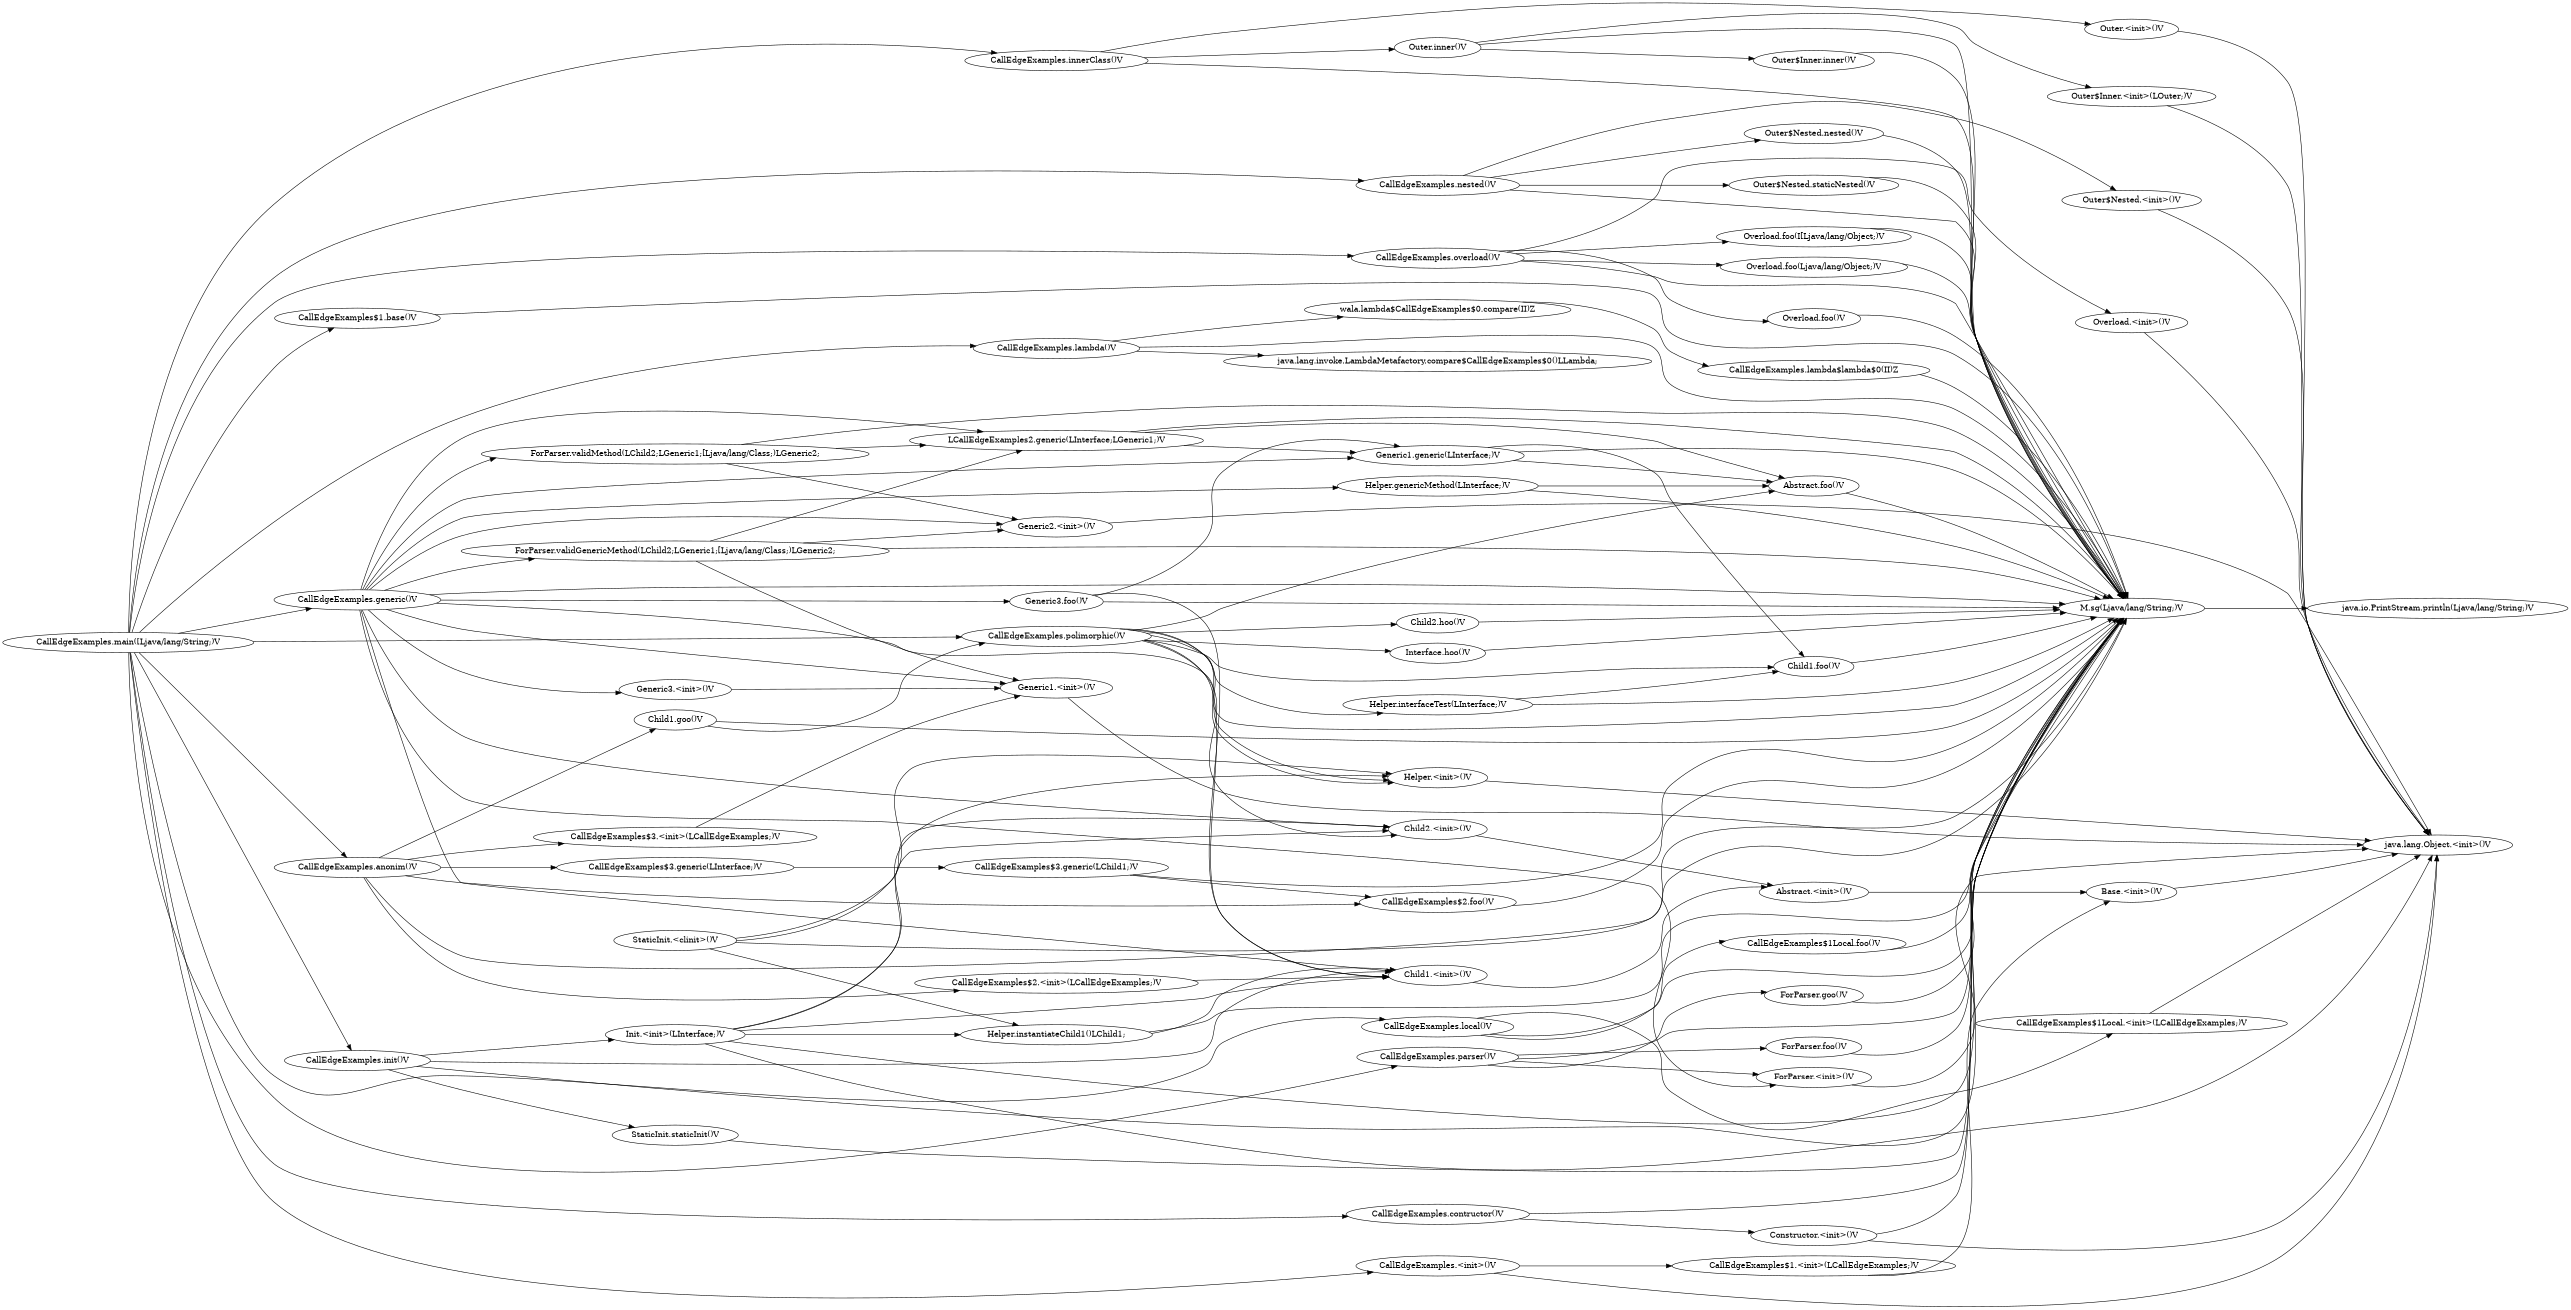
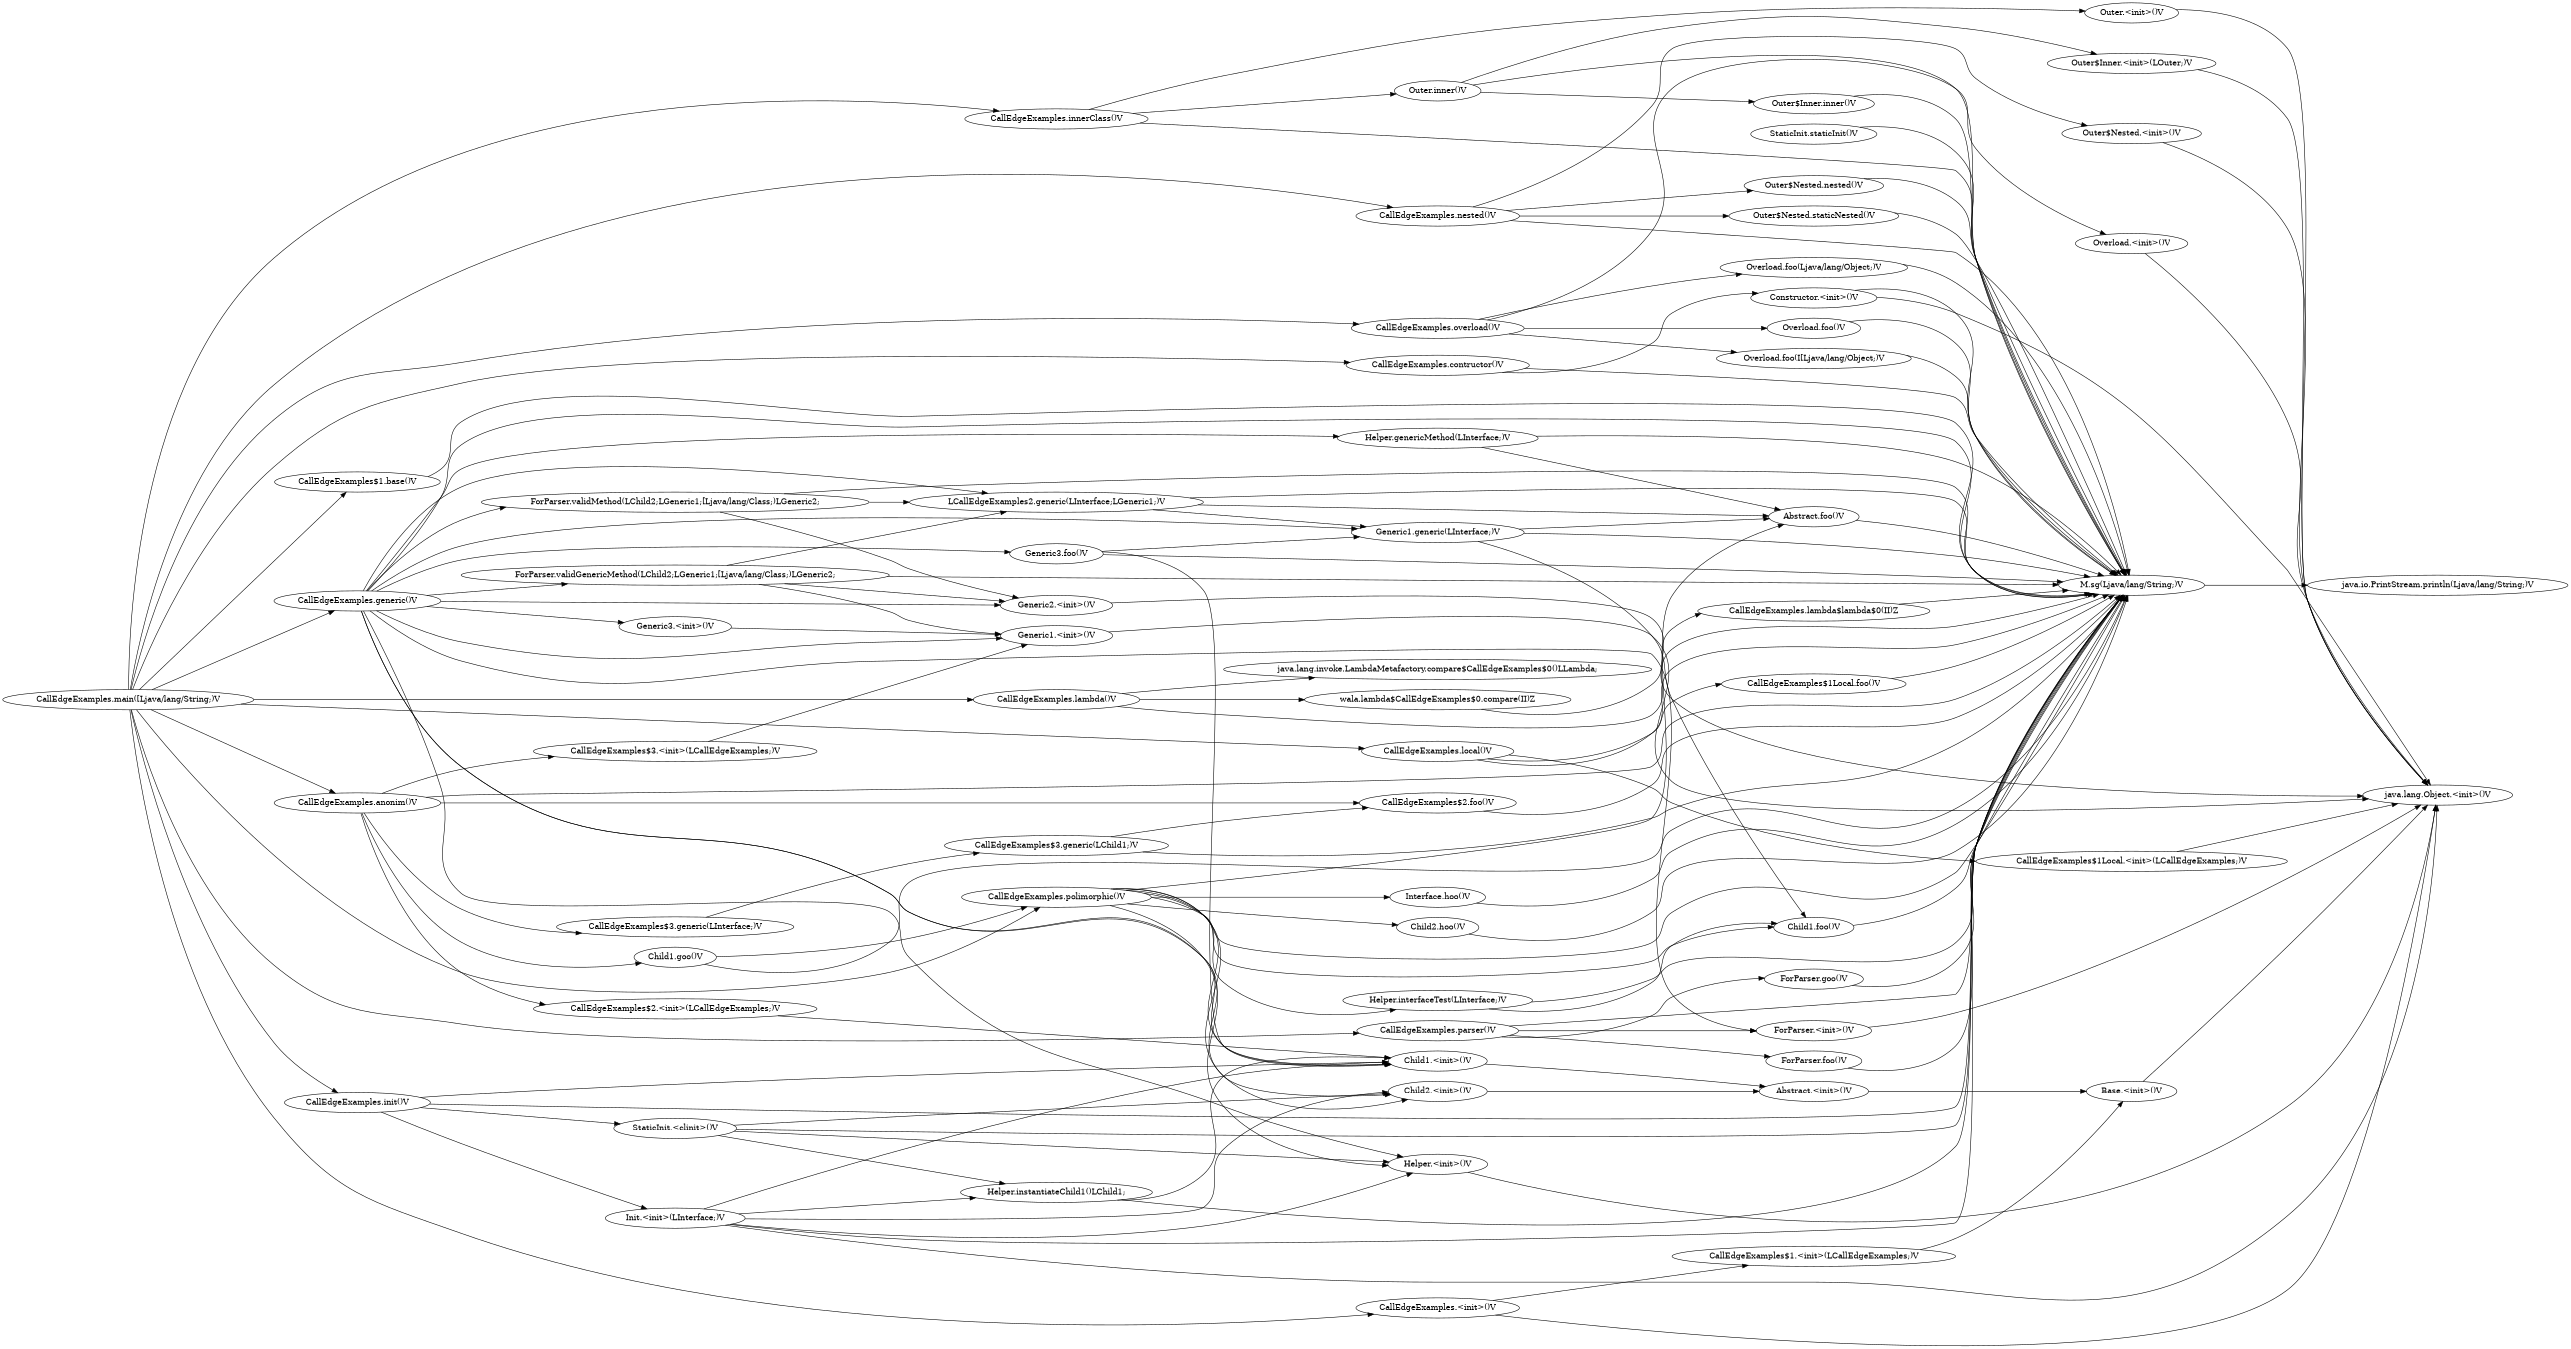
(1905, 289) -> none
(508, 1101) -> (518, 1116)
